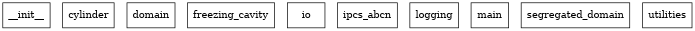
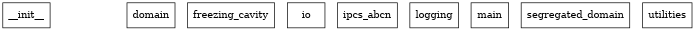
(88, 15) -> none
